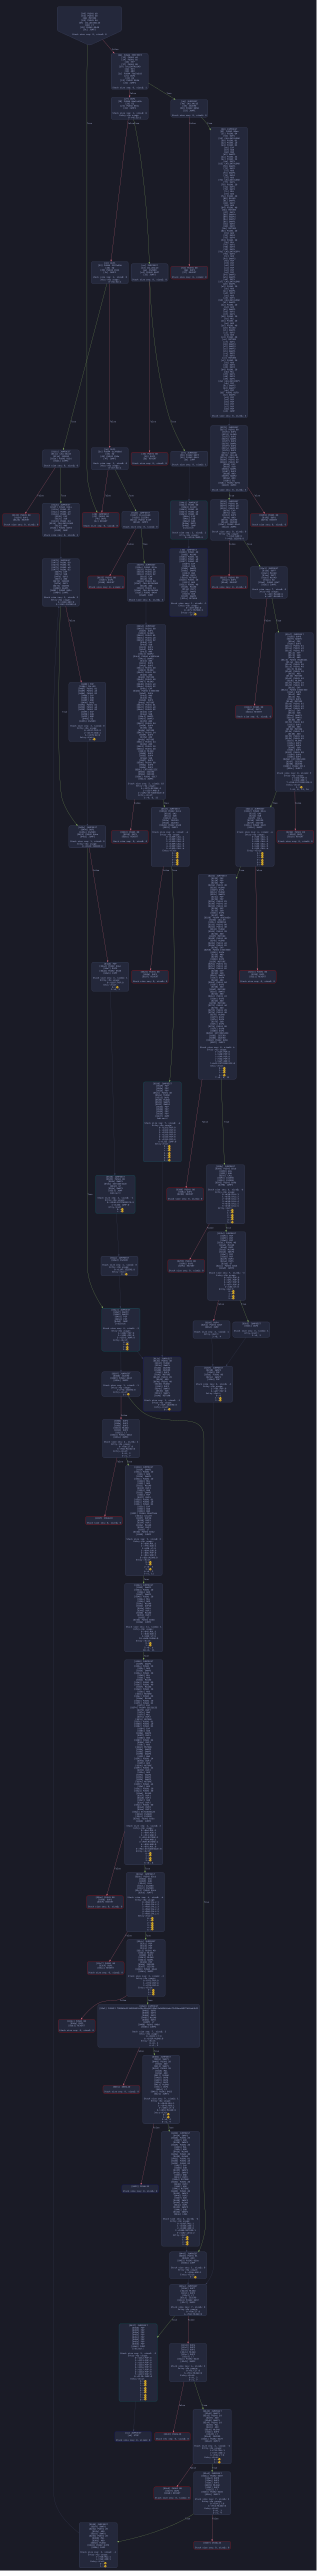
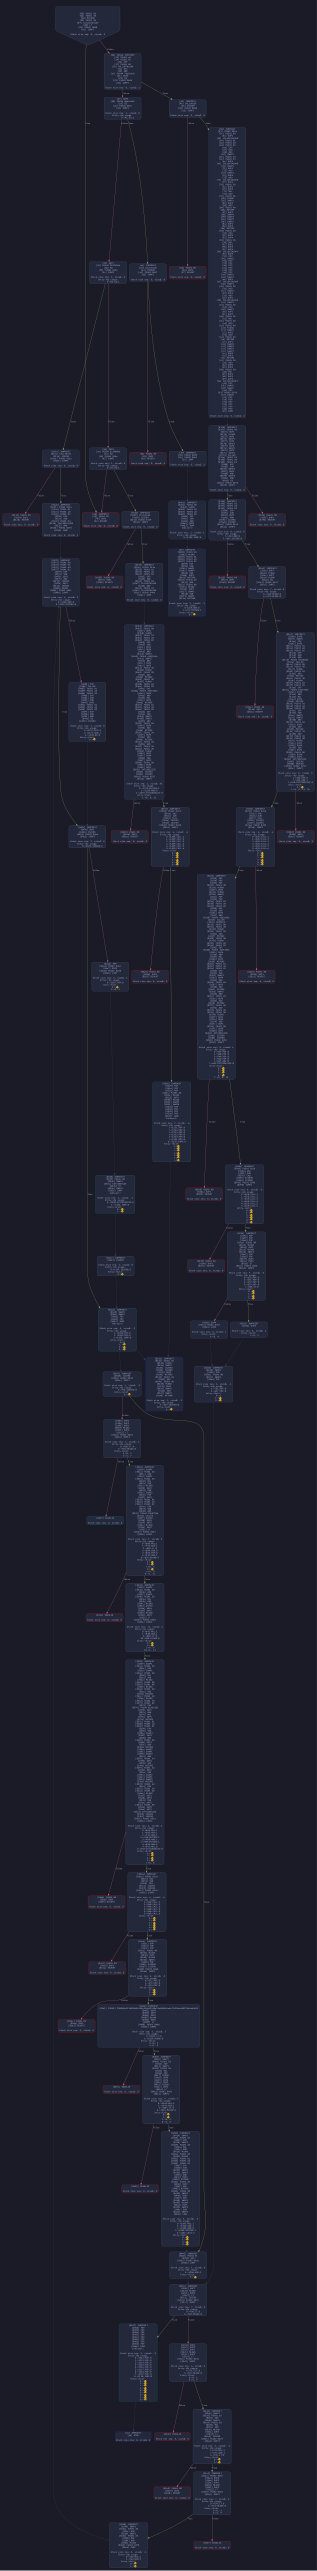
(104, 1521) -> (105, 1521)
none -> (105, 1618)
(140, 2189) -> (140, 2189)
